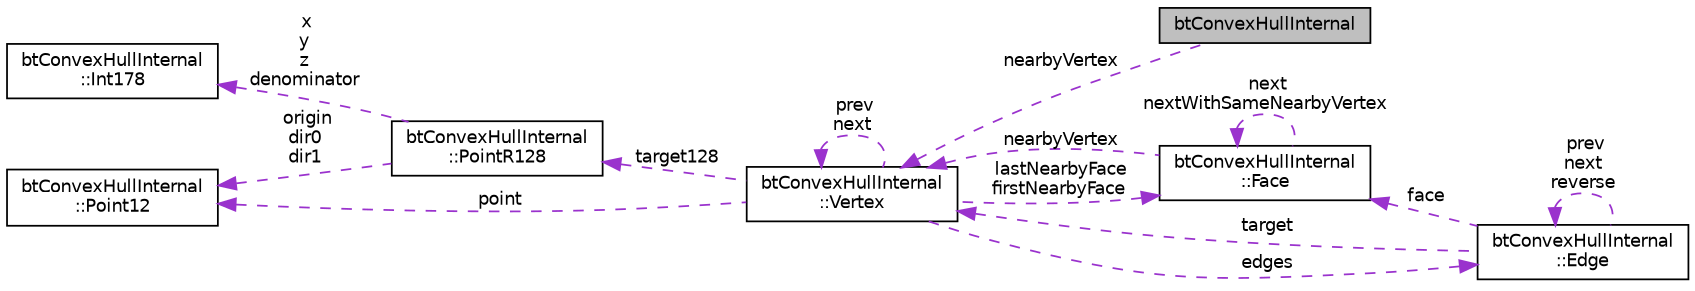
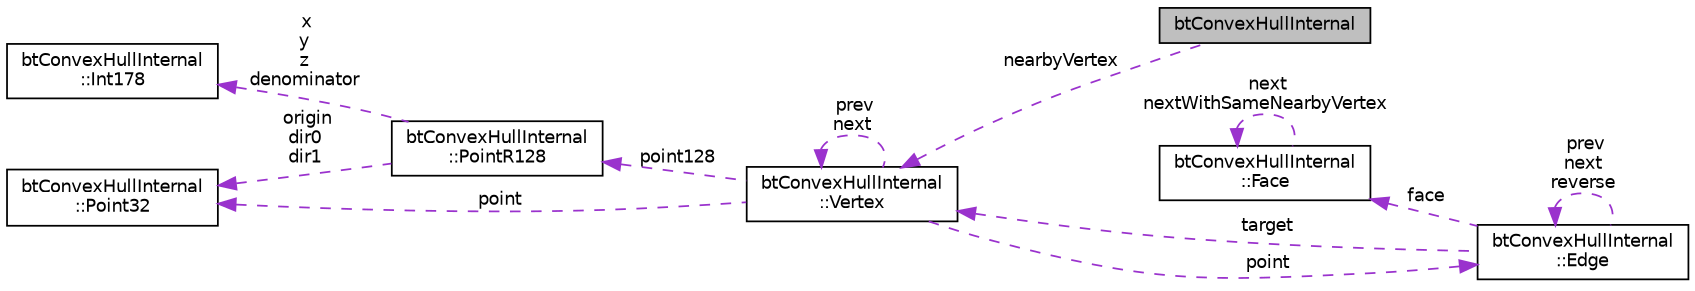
(1052, 149) -> none
(675, 158) -> (675, 158)
(112, 198) -> (112, 198)
(1050, 203) -> none
(1265, 264) -> (1265, 264)
